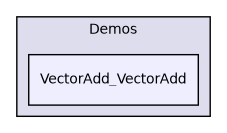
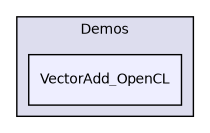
(114, 80) -> (105, 80)
